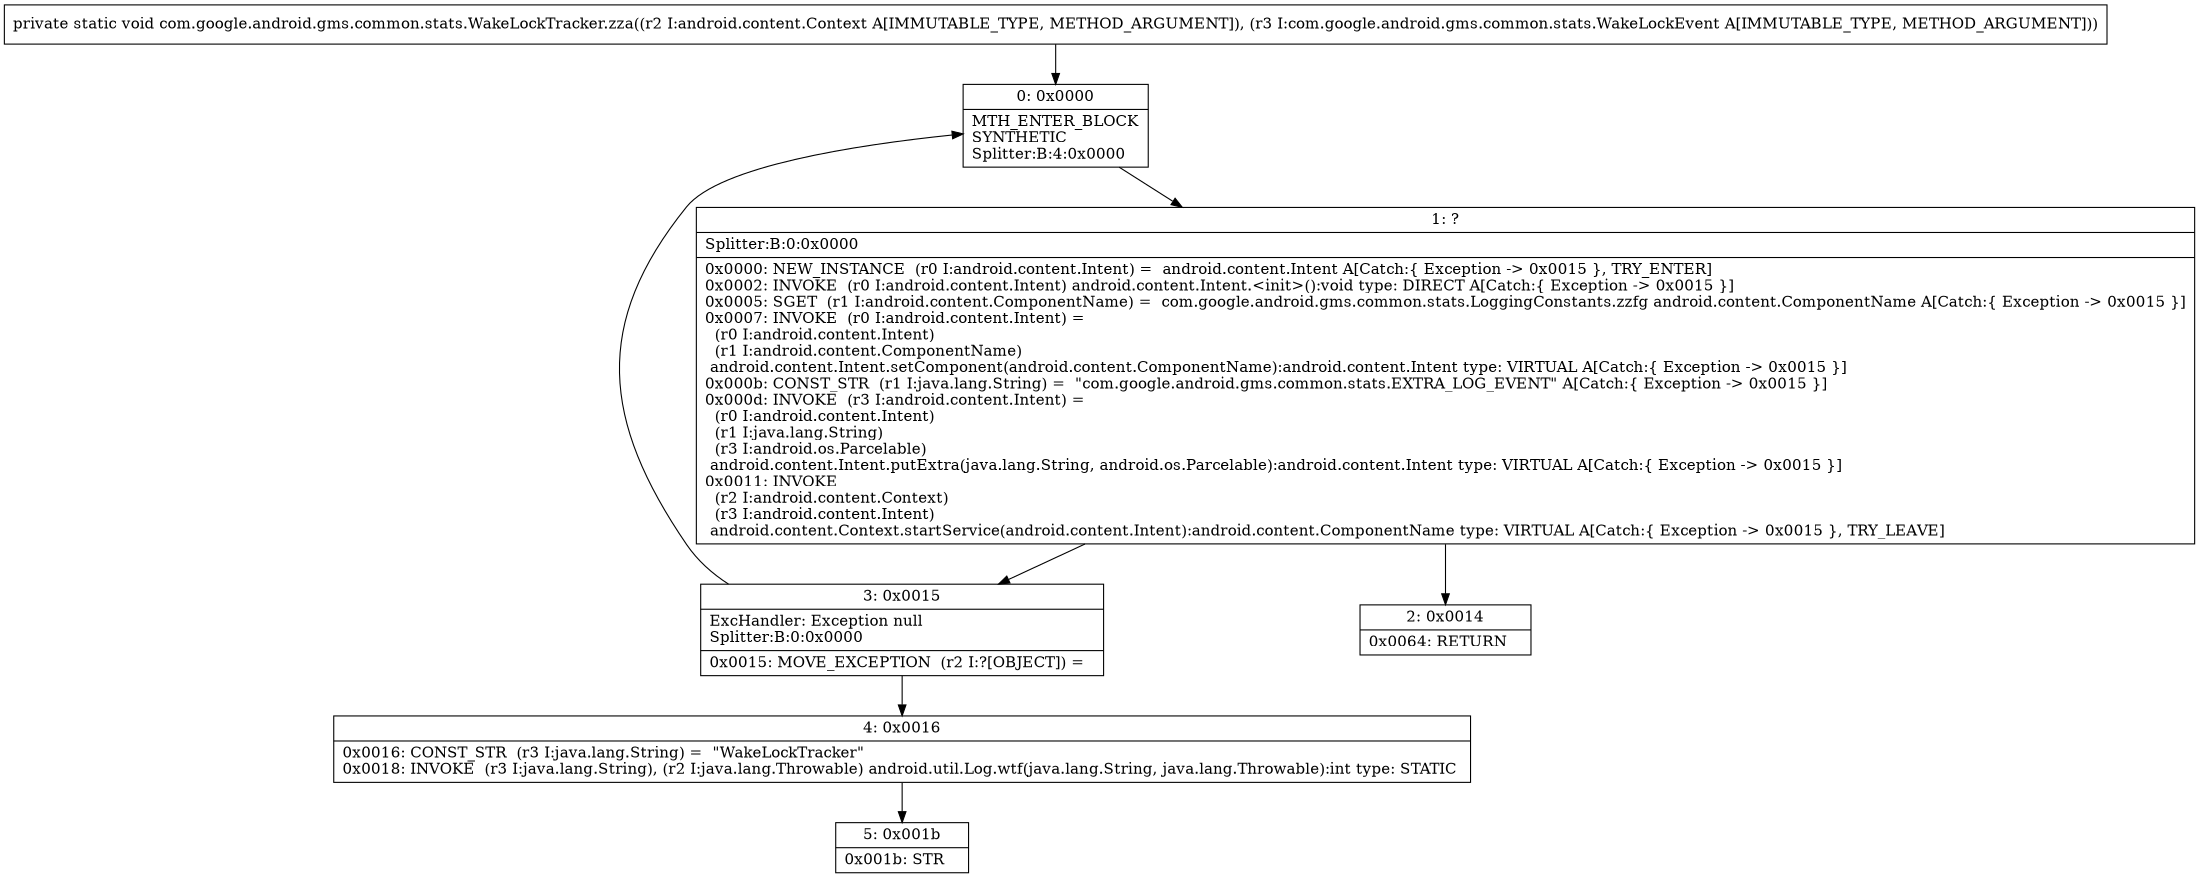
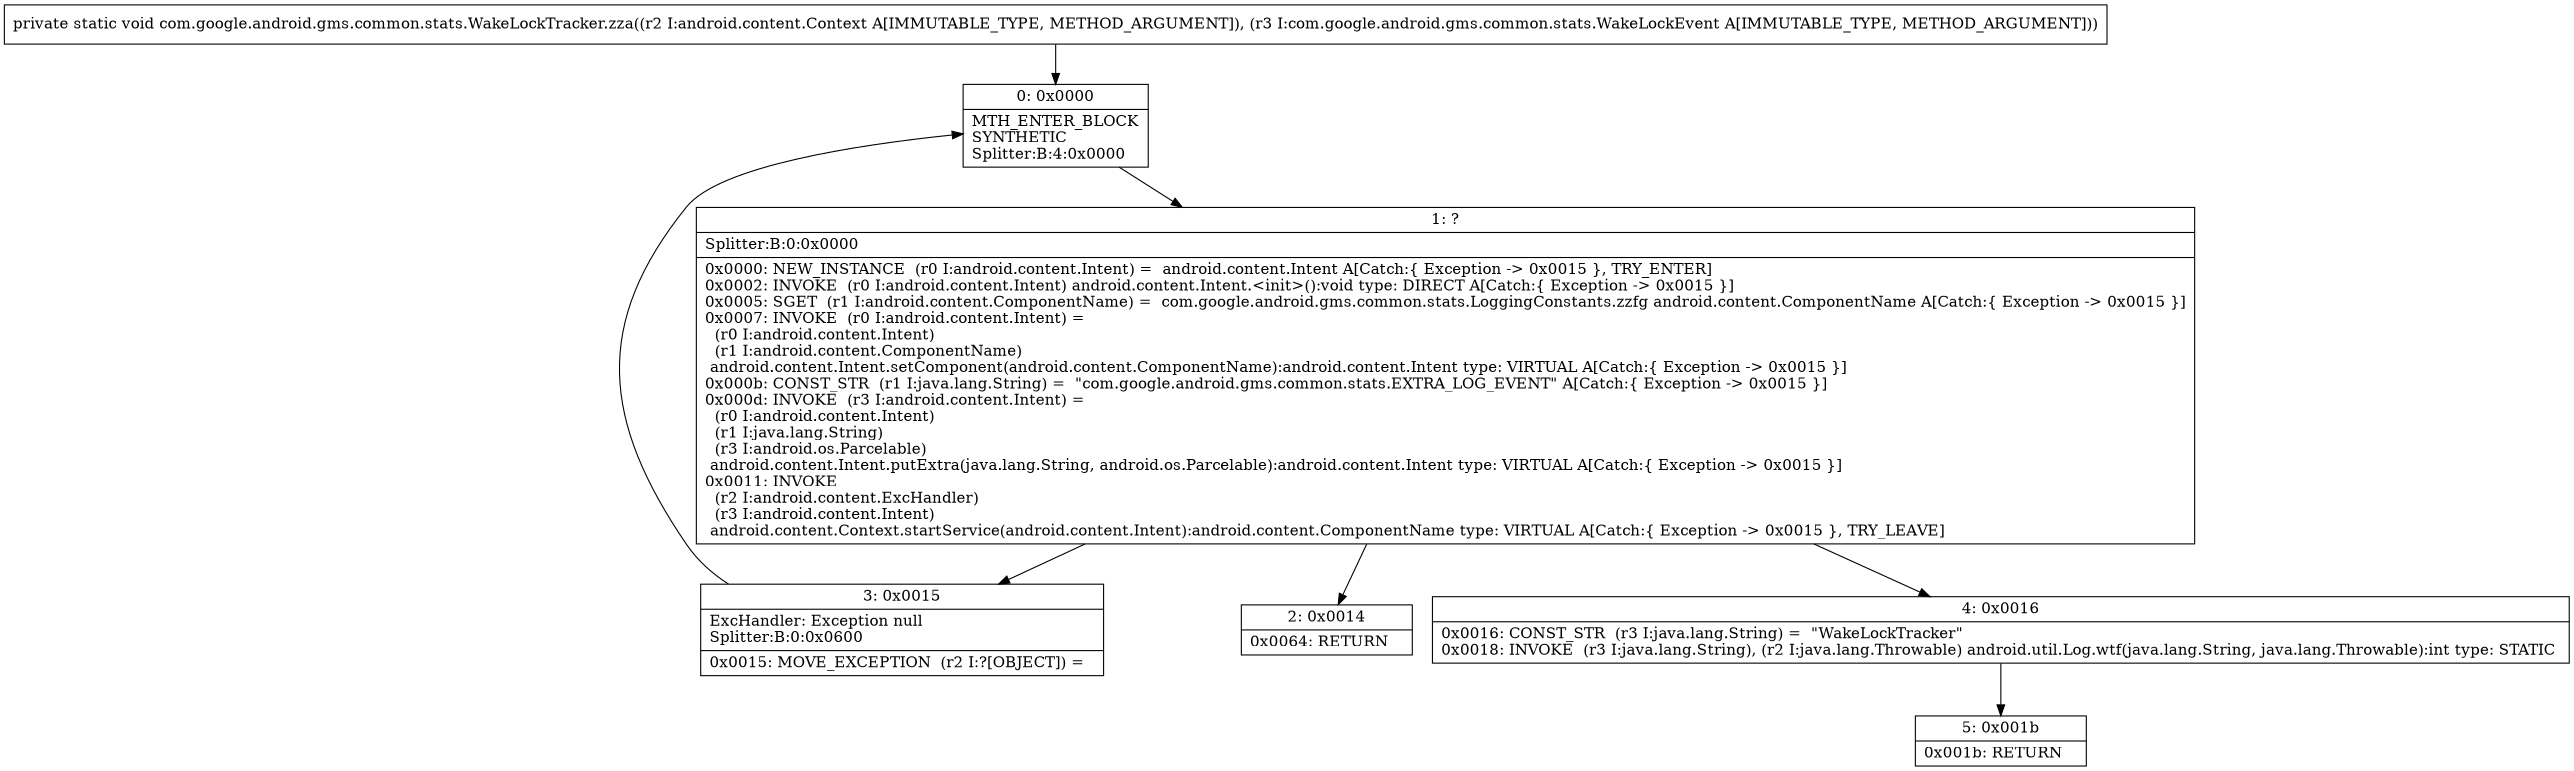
(827, 498) -> (842, 498)
(787, 638) -> (787, 638)
(902, 690) -> (1867, 568)
(902, 860) -> (2001, 753)
